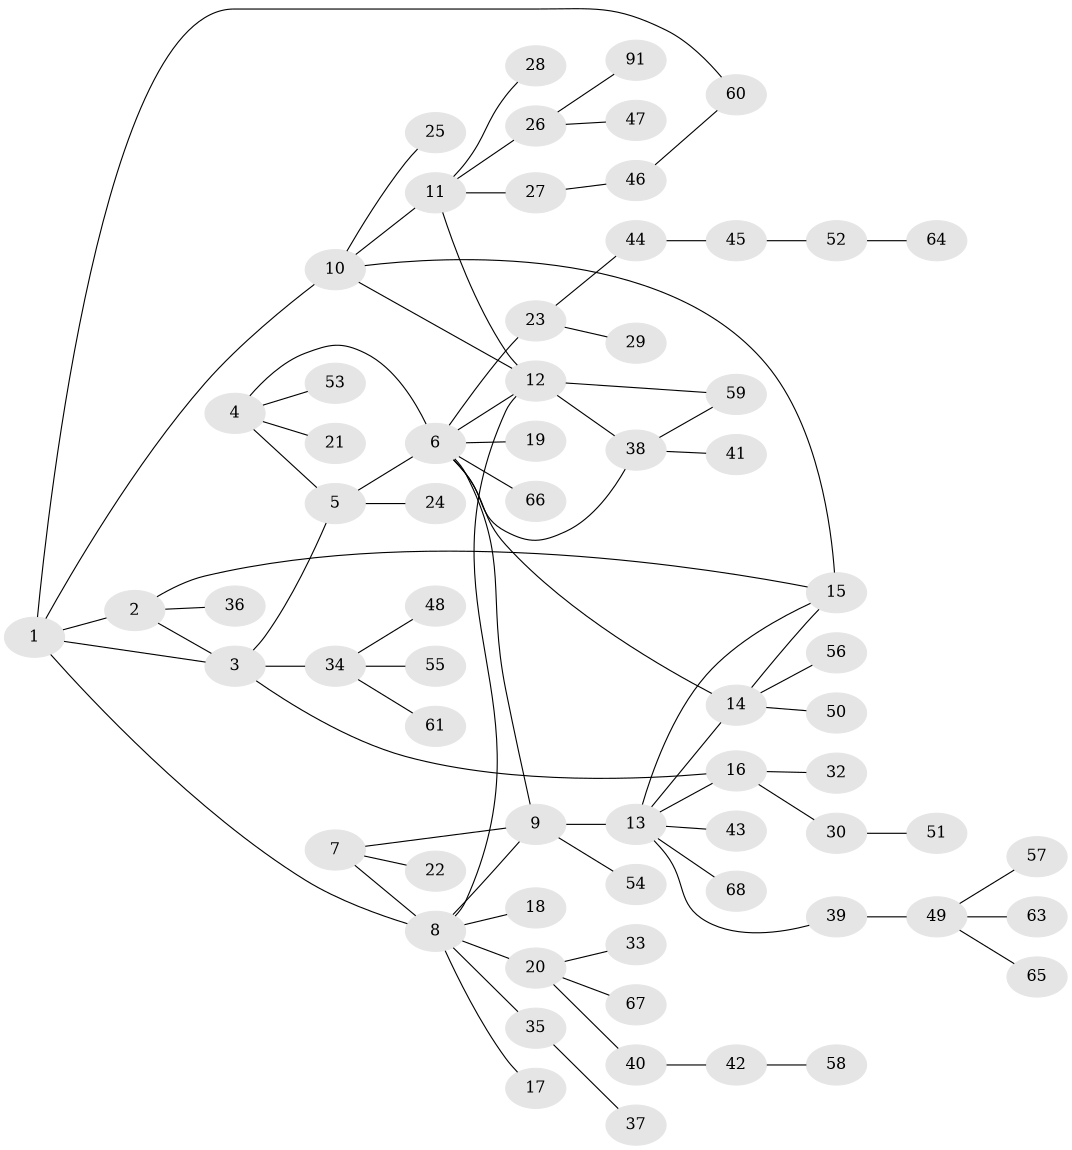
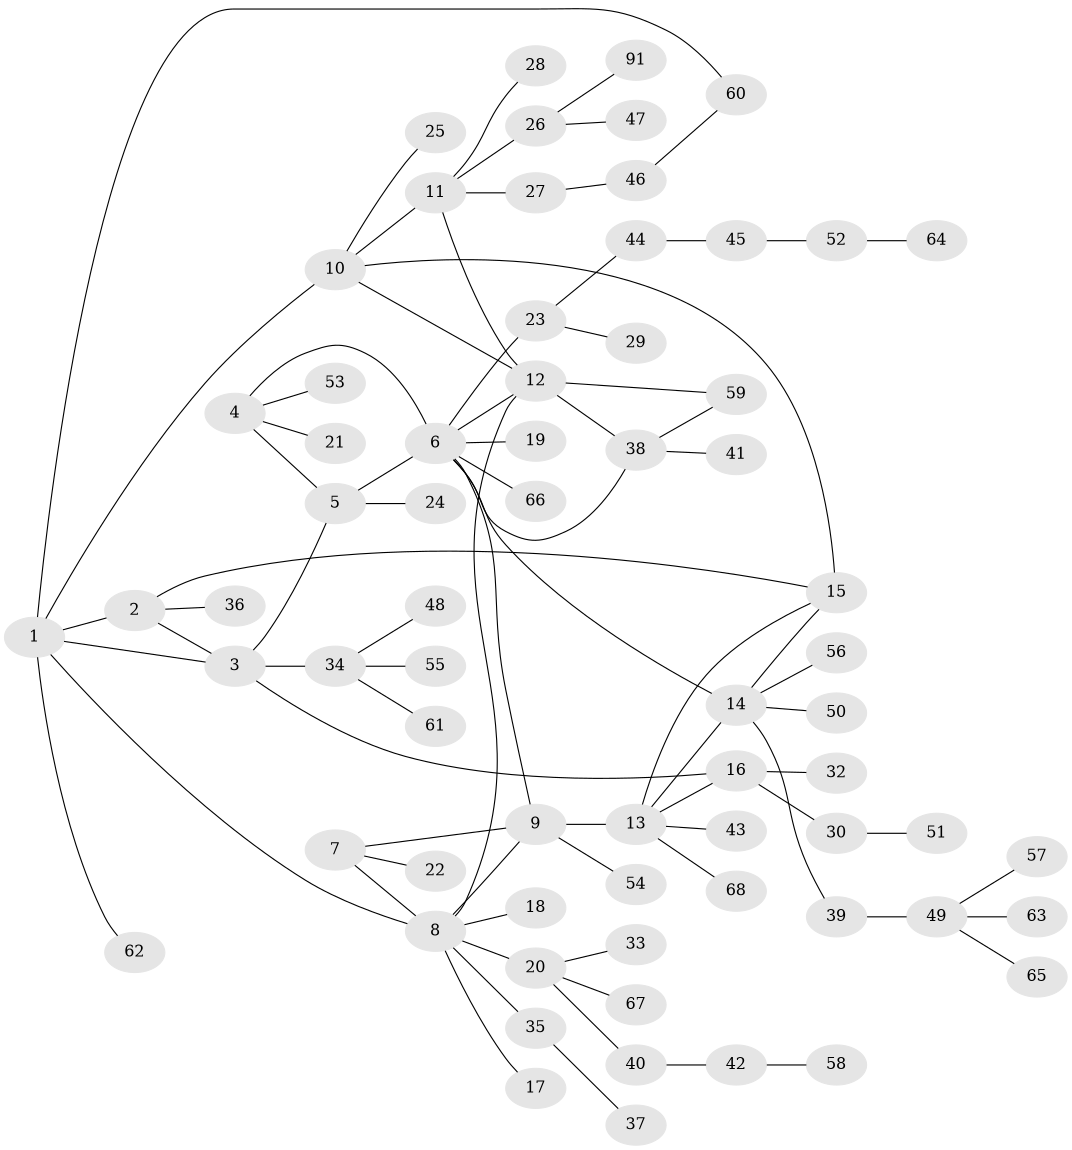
(710, 923) -> (791, 814)
none -> (135, 952)
